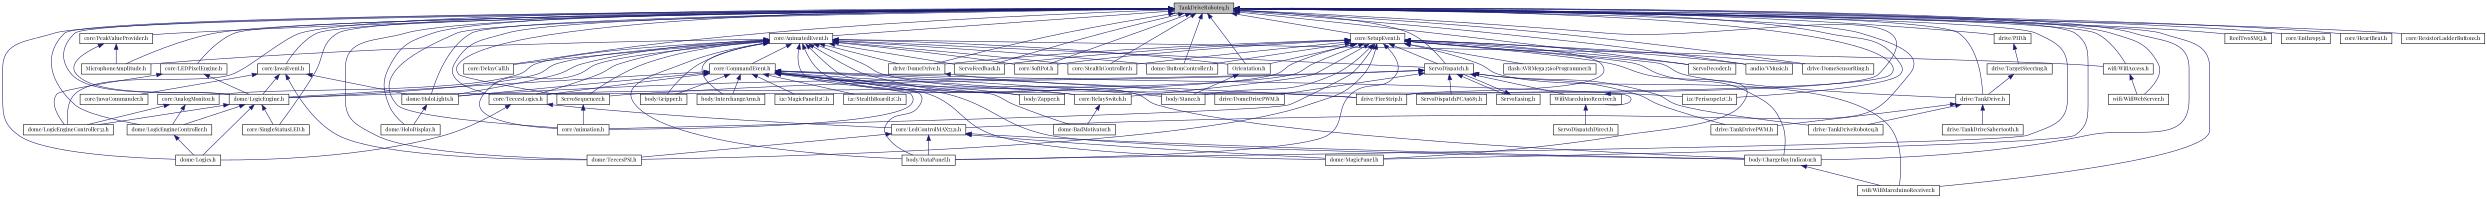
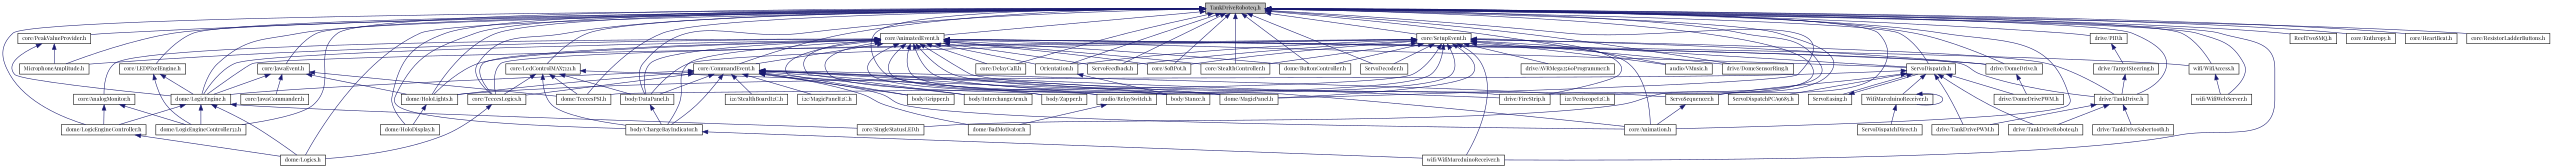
none -> (875, 29)
none -> (1525, 48)
(1642, 66) -> (657, 117)
(1550, 69) -> (1568, 69)
none -> (1052, 92)
(1103, 99) -> (1127, 99)
(722, 119) -> (520, 84)
